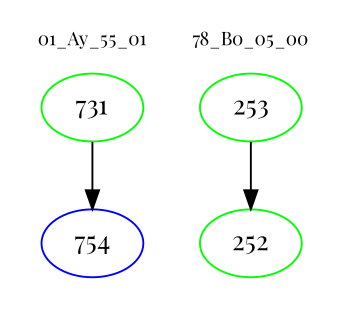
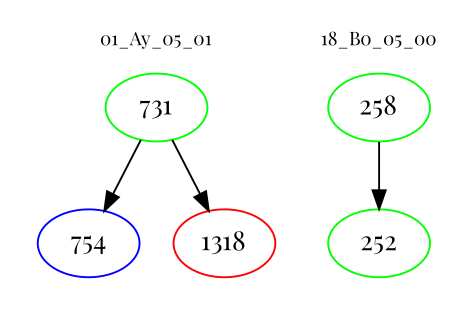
(92, 41) -> (157, 41)
(251, 41) -> (379, 41)
(251, 108) -> (379, 108)
none -> (224, 243)
